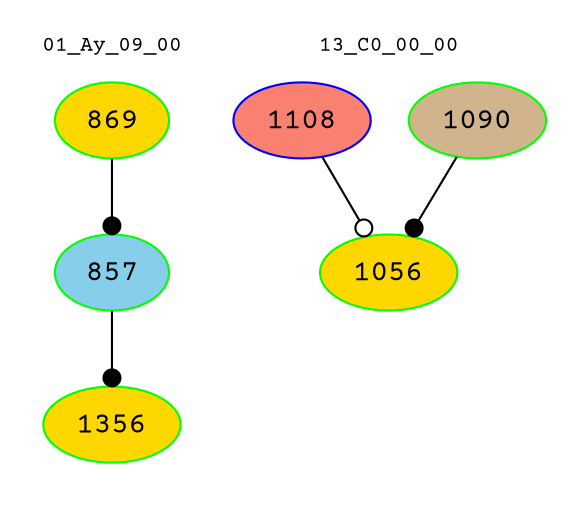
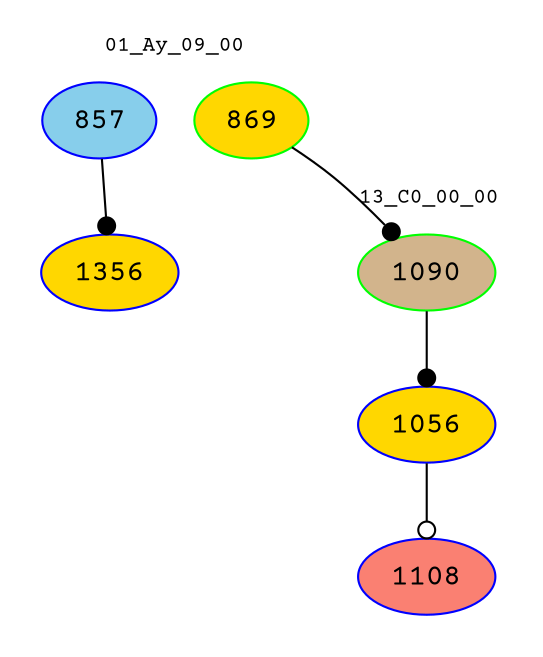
(112, 188) -> (357, 197)
(341, 189) -> (427, 492)
(112, 273) -> (99, 120)
(389, 273) -> (427, 425)
(112, 425) -> (110, 273)
